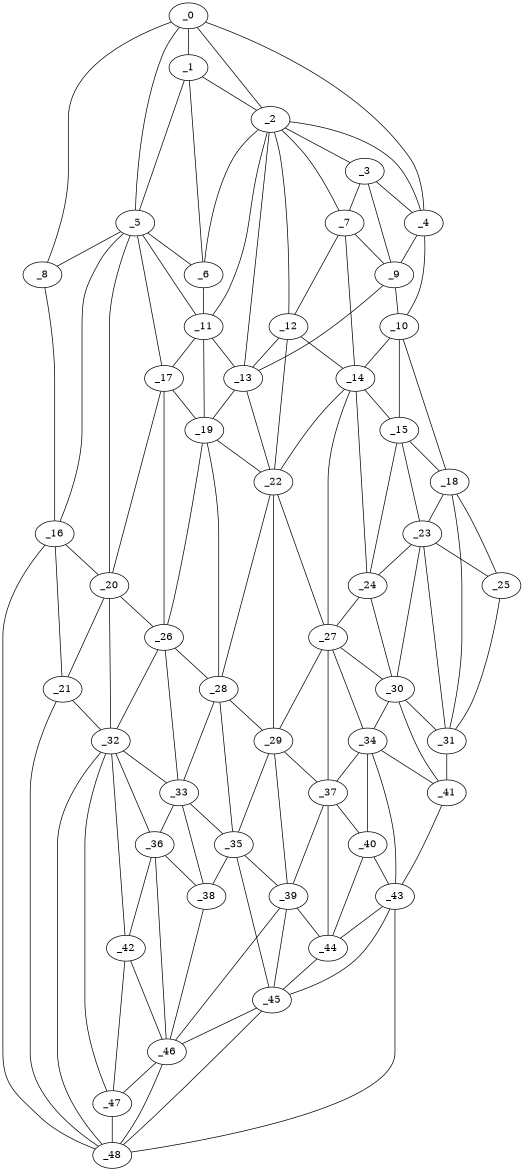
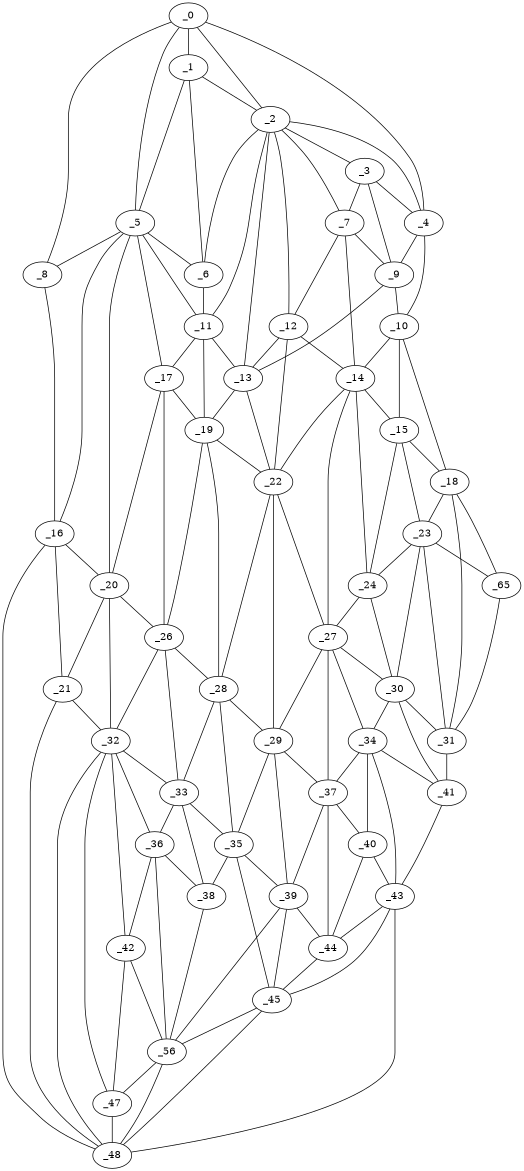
(501, 586) -> (501, 586)
(167, 1052) -> (167, 1052)
